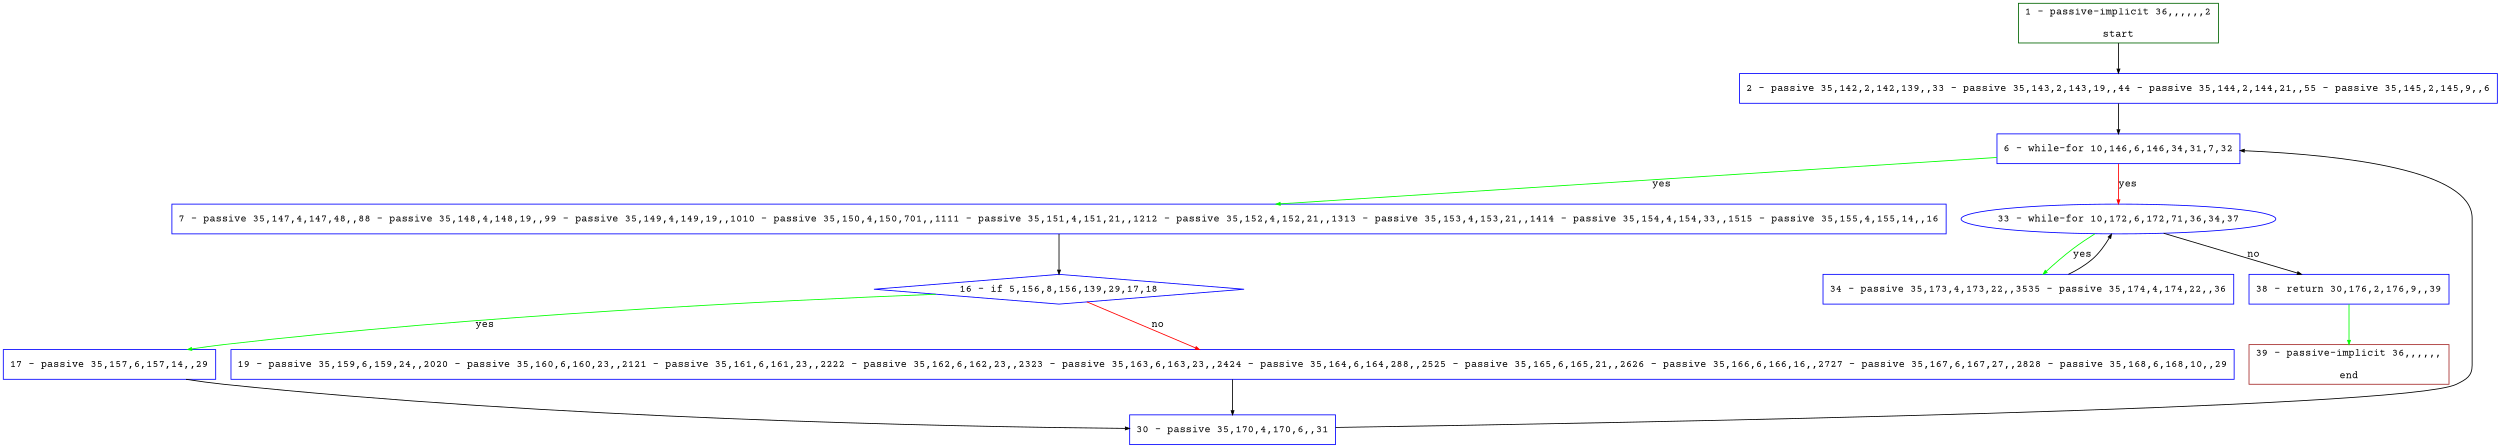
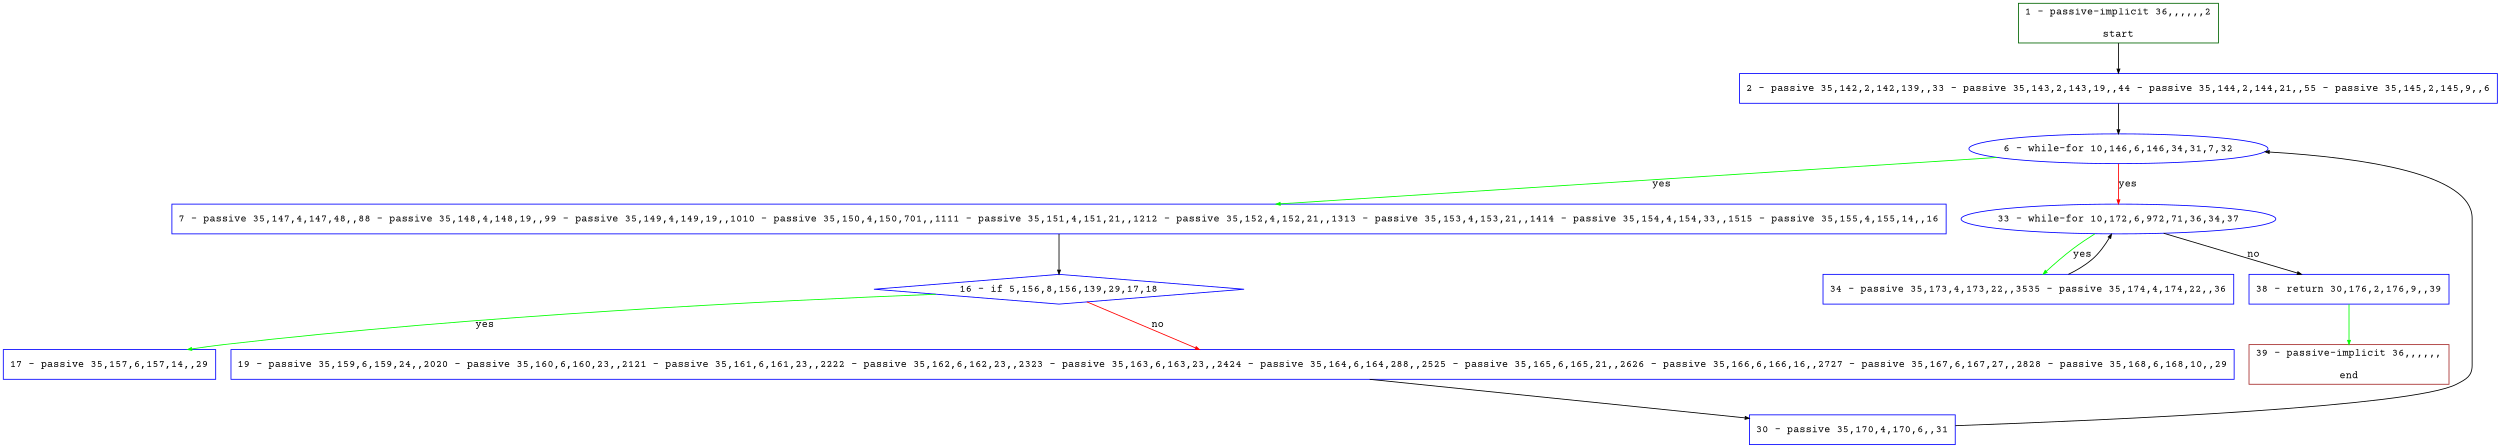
(2118, 149) -> (2118, 149)
(2118, 219) -> (2118, 219)
(655, 415) -> none
